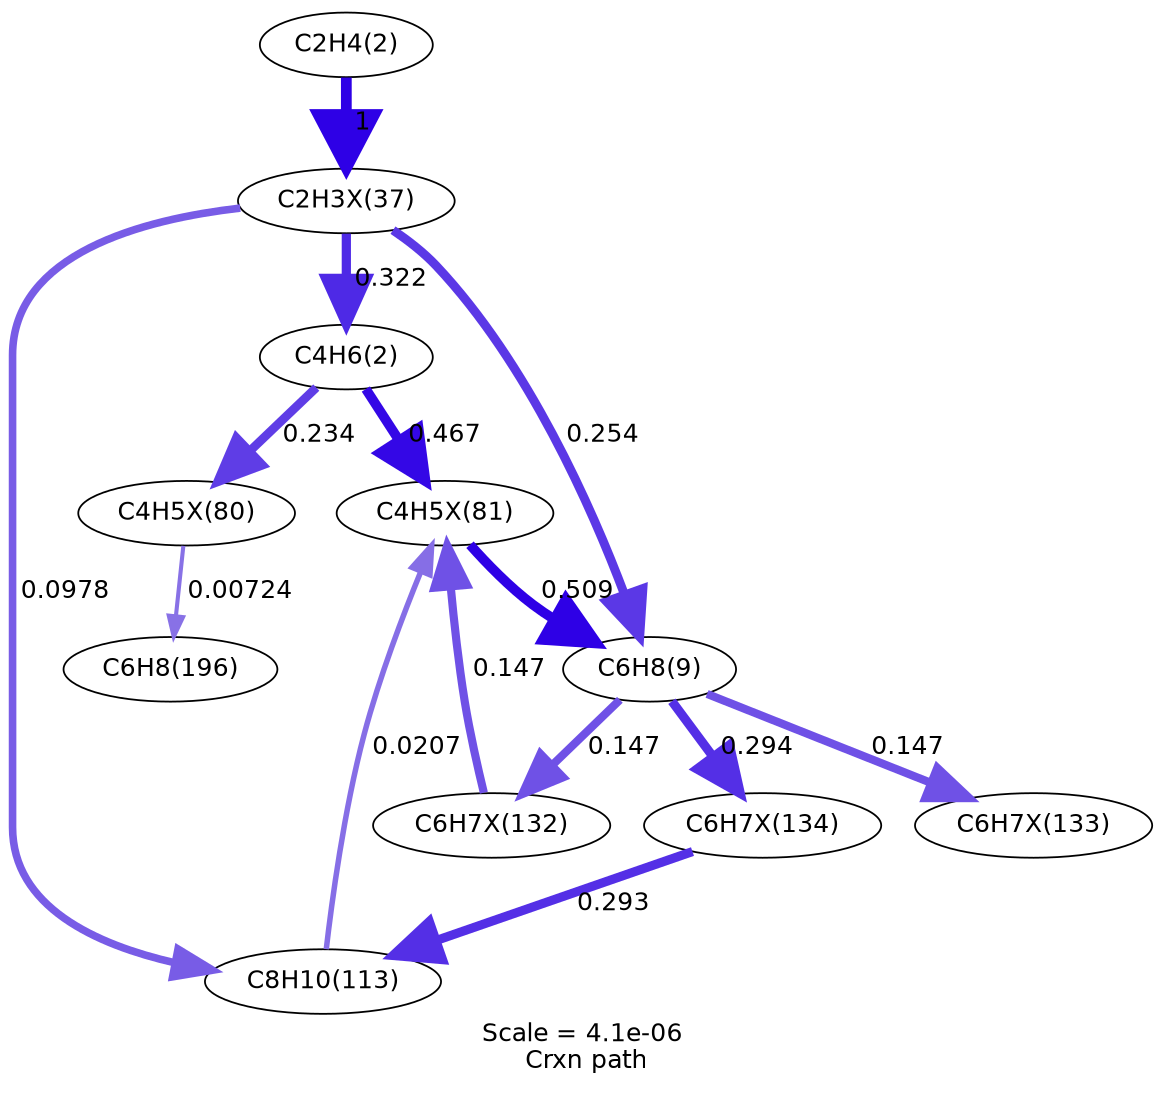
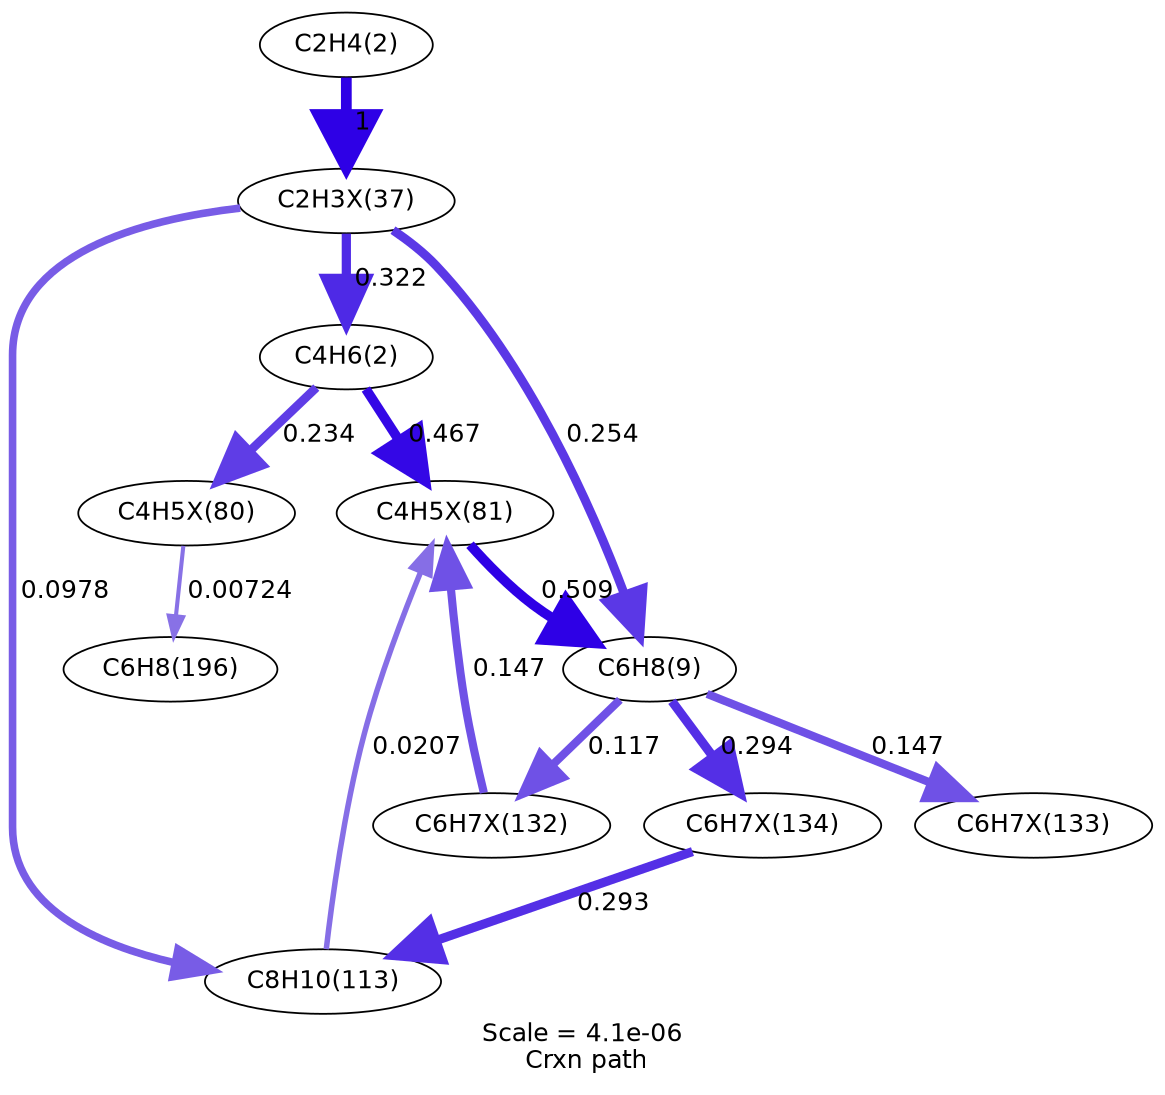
(621, 747) -> (621, 747)
